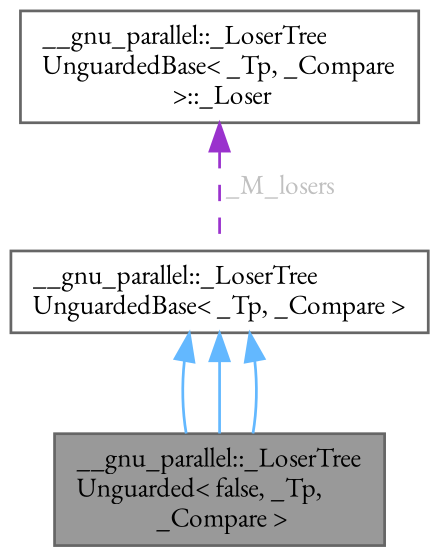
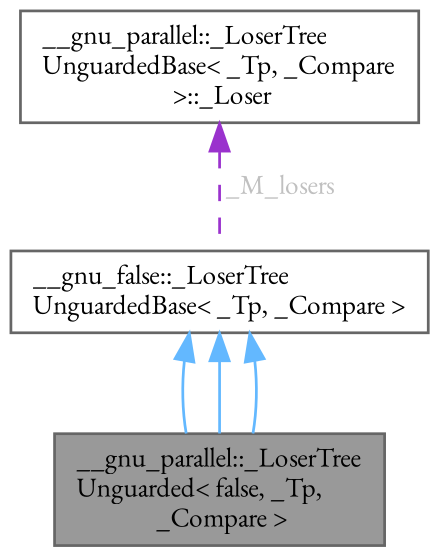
(220, 292) -> (220, 292)
